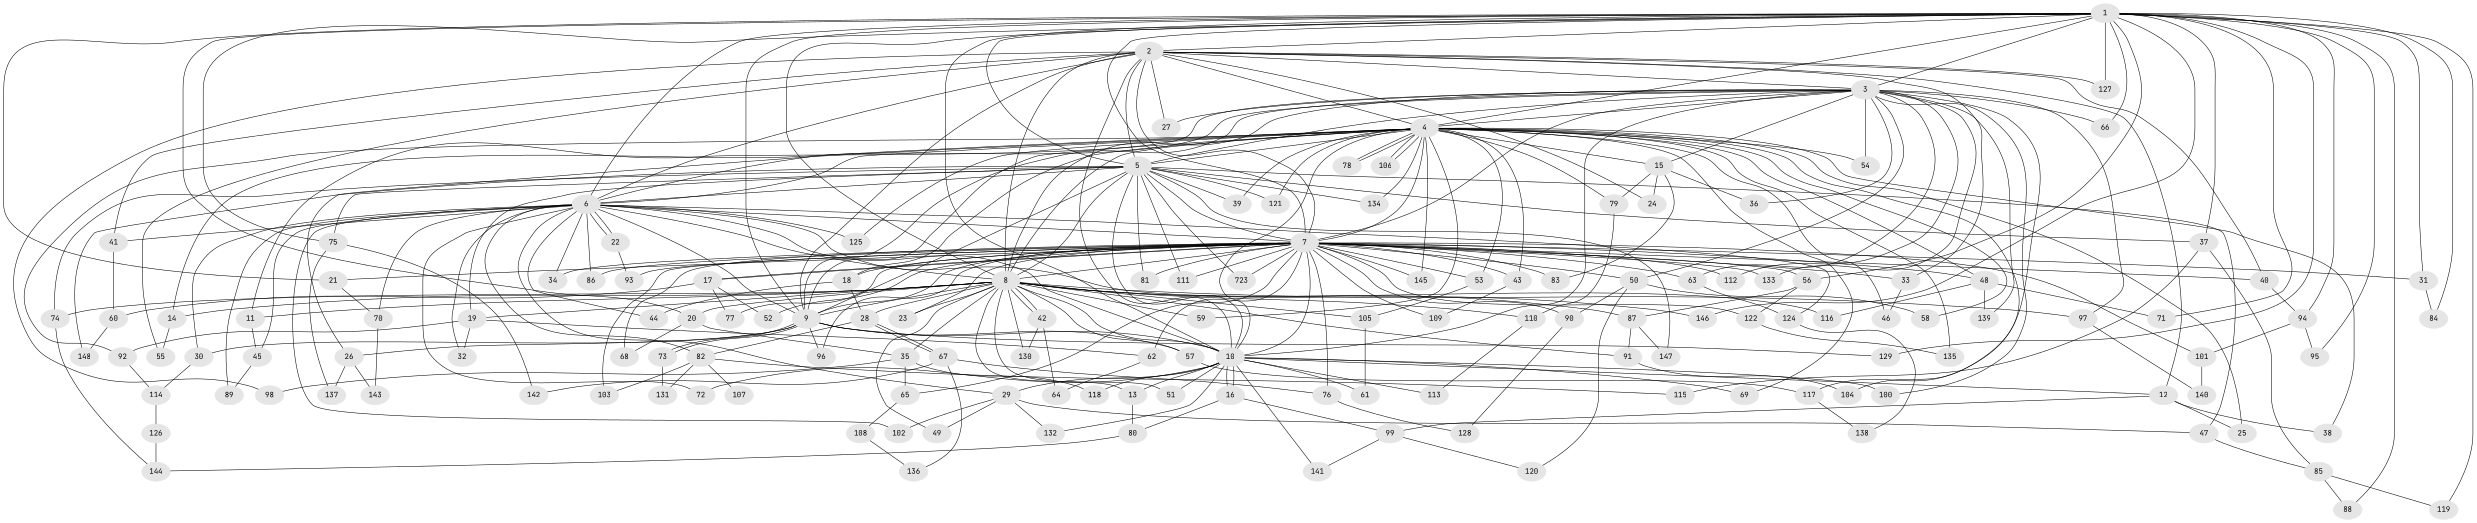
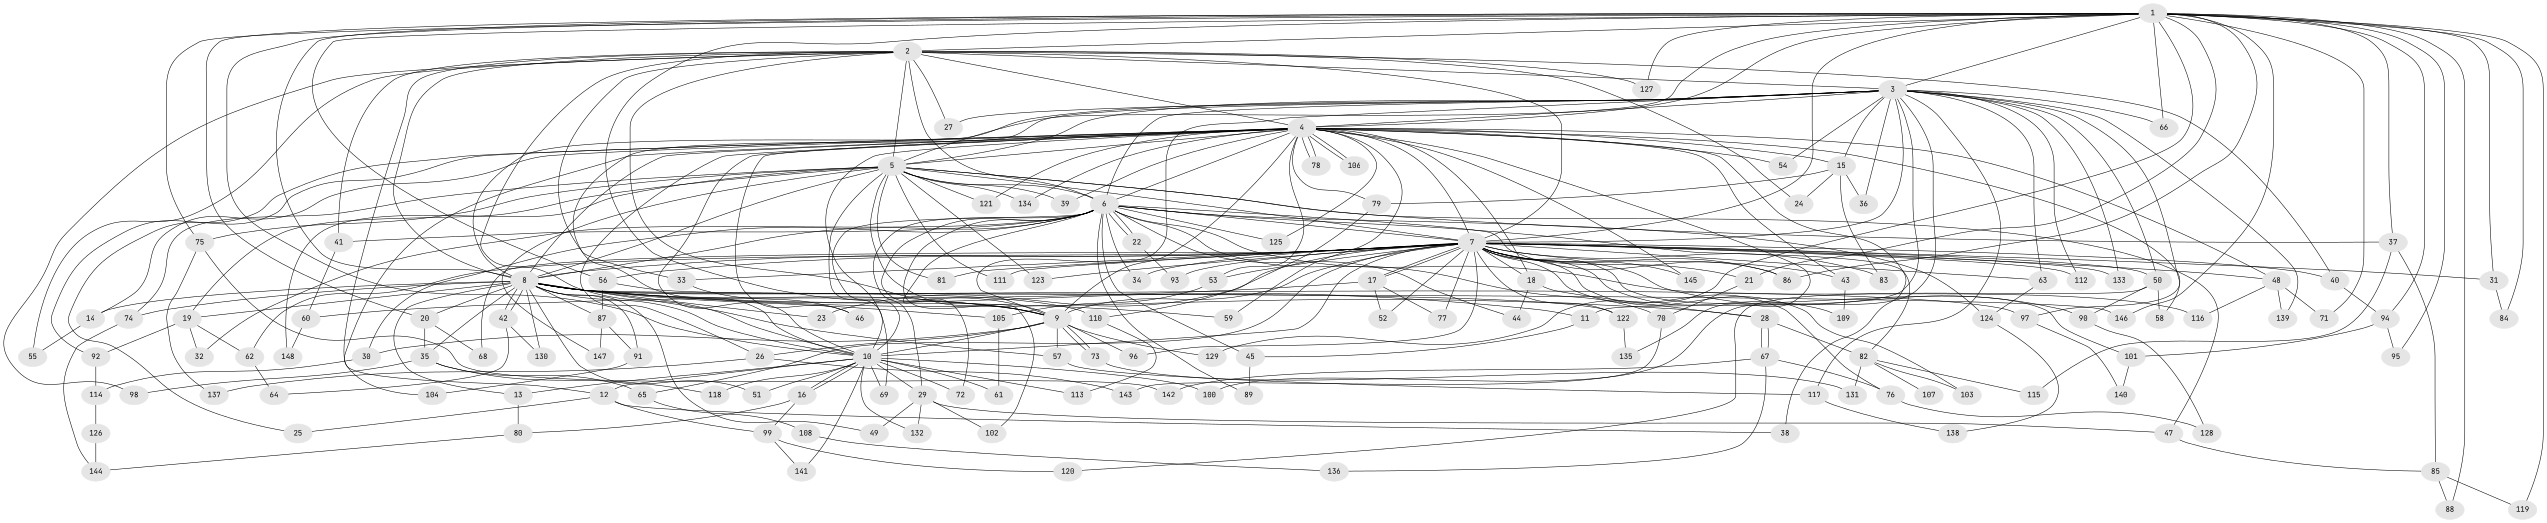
(1306, 18) -> (2122, 217)
(1242, 281) -> (1038, 281)
